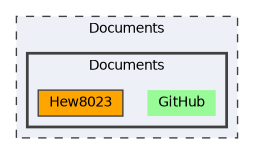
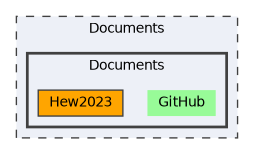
(81, 103) -> (81, 103)
